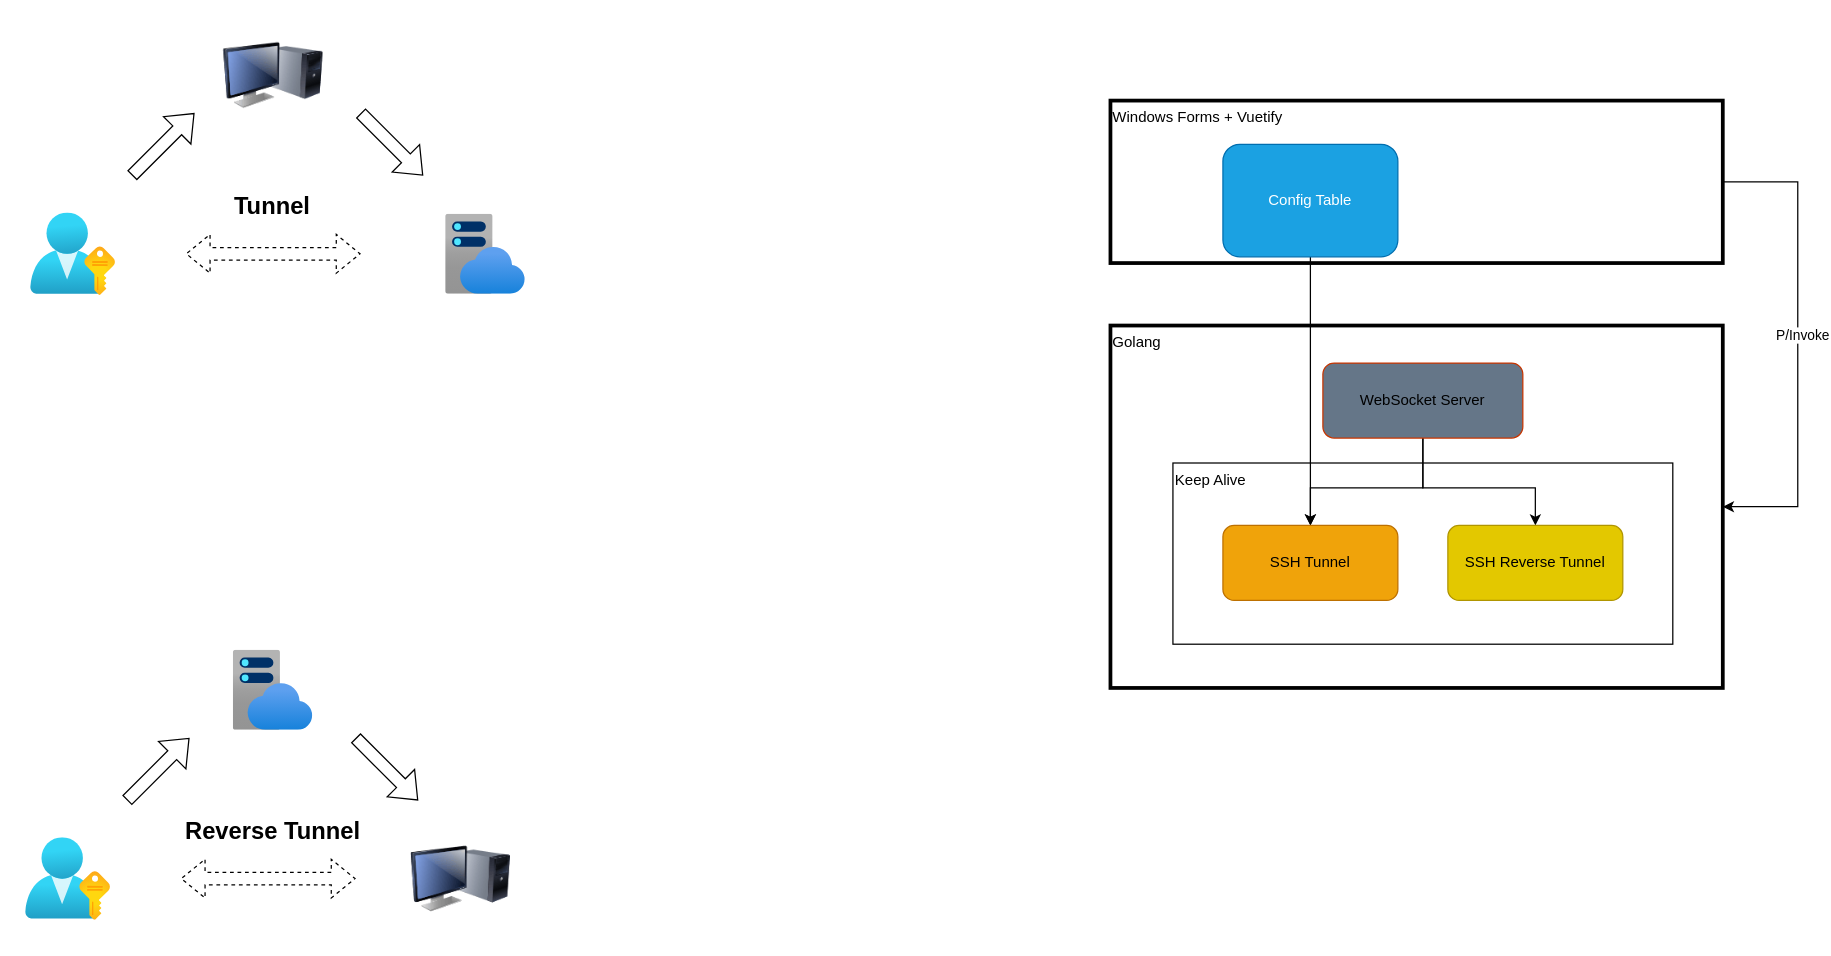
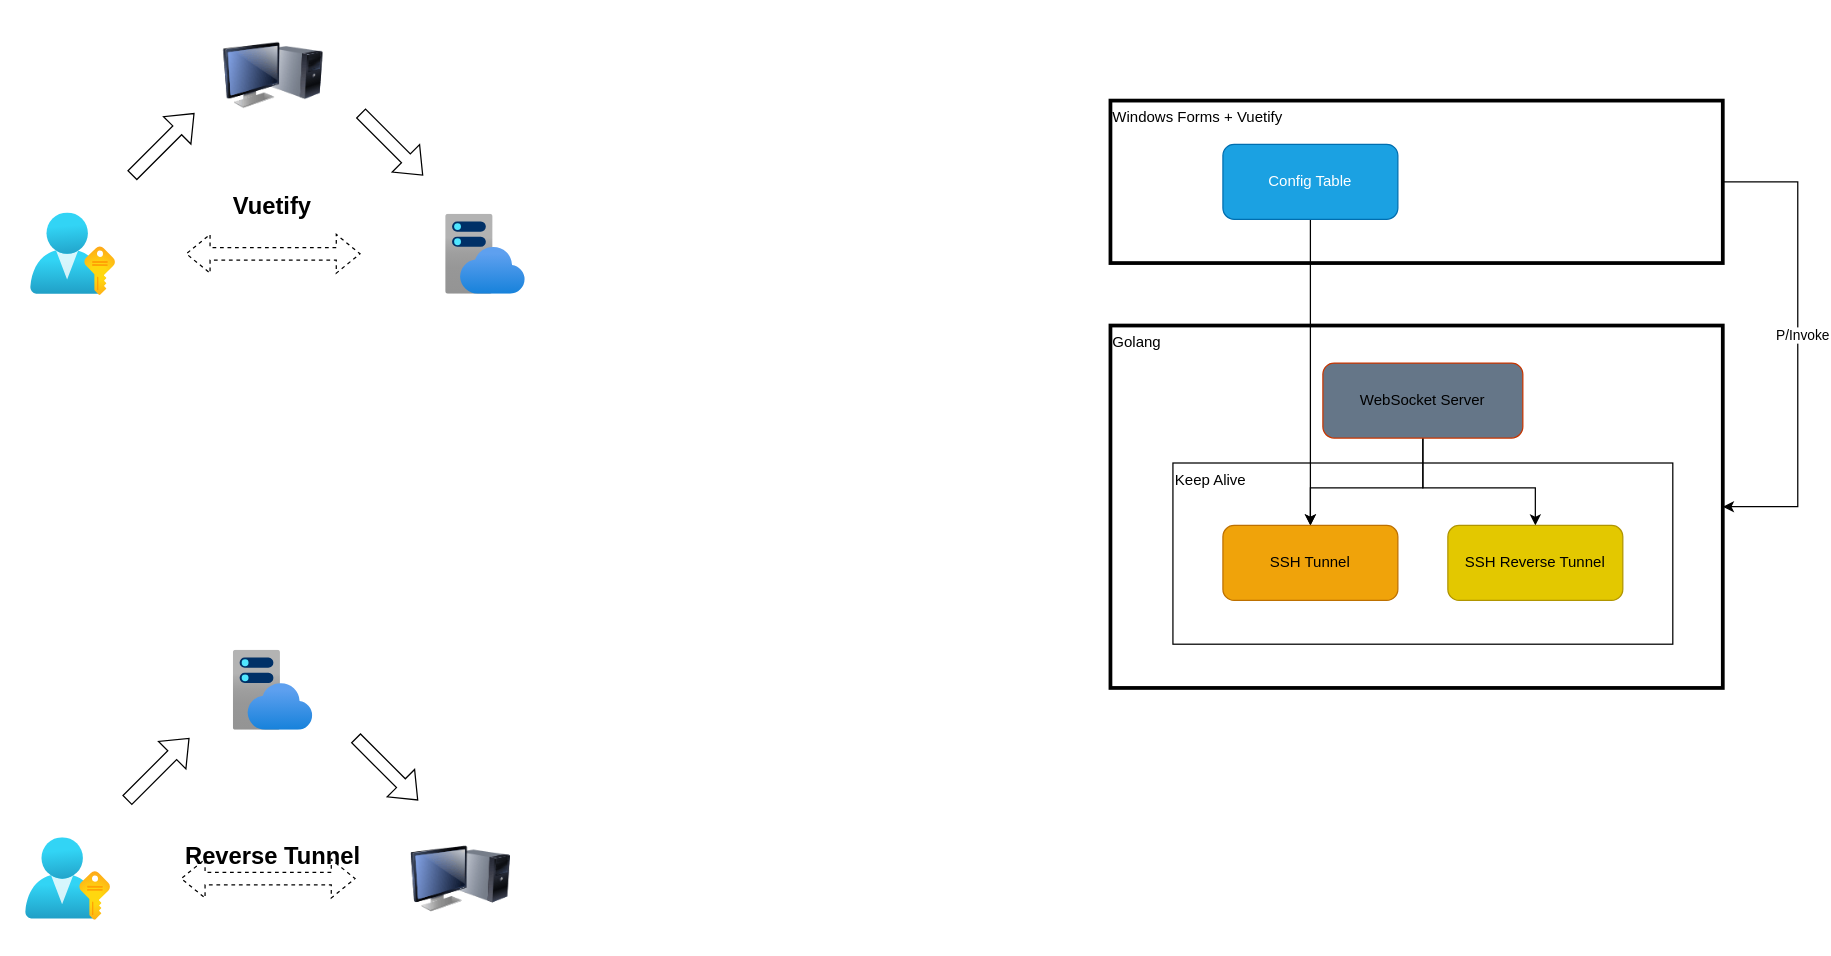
(1311, 201) -> (1311, 182)
(273, 207) -> (273, 207)
(273, 832) -> (273, 857)
